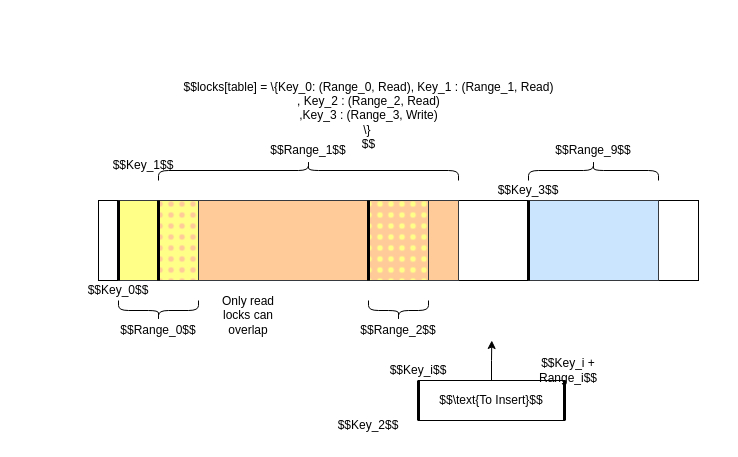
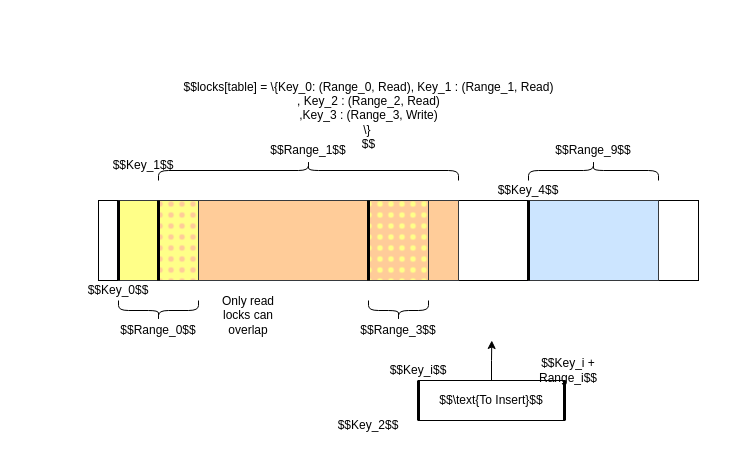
(529, 191) -> (529, 191)
(399, 331) -> (399, 331)
